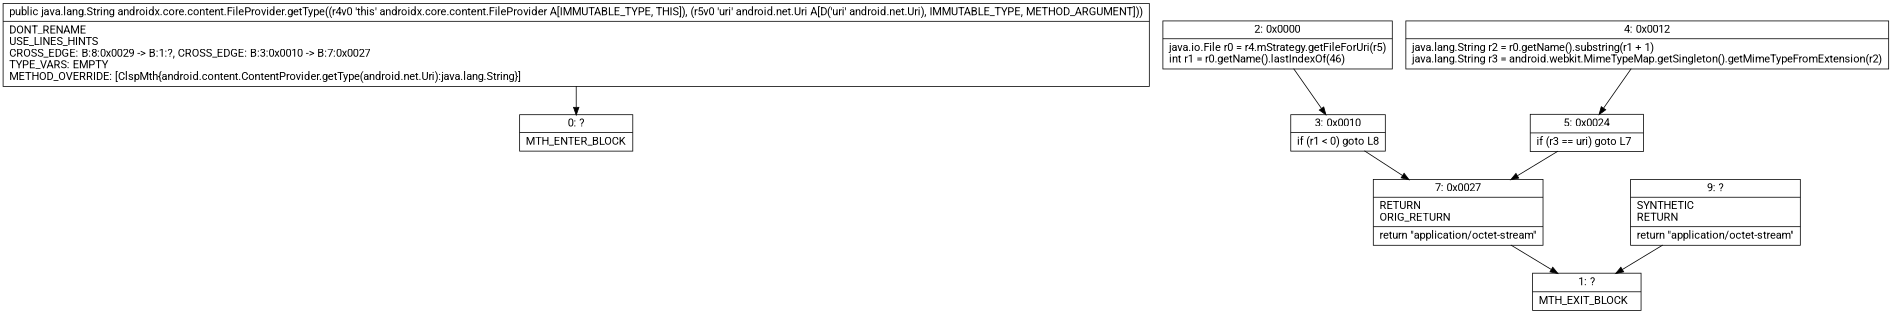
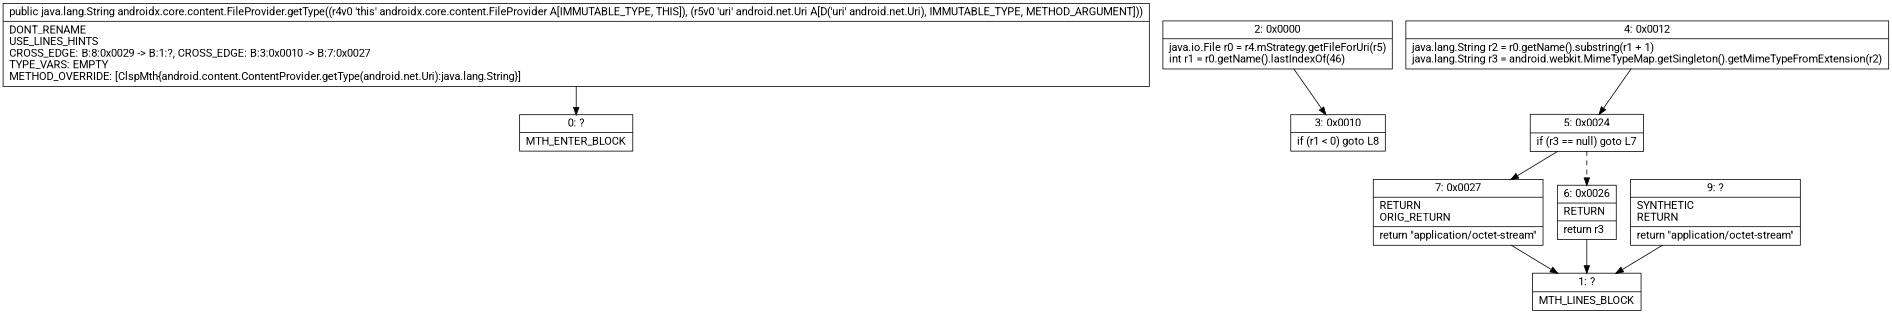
(1584, 142) -> (1587, 142)
(1383, 163) -> none
none -> (1587, 212)
(1583, 301) -> (1587, 301)
